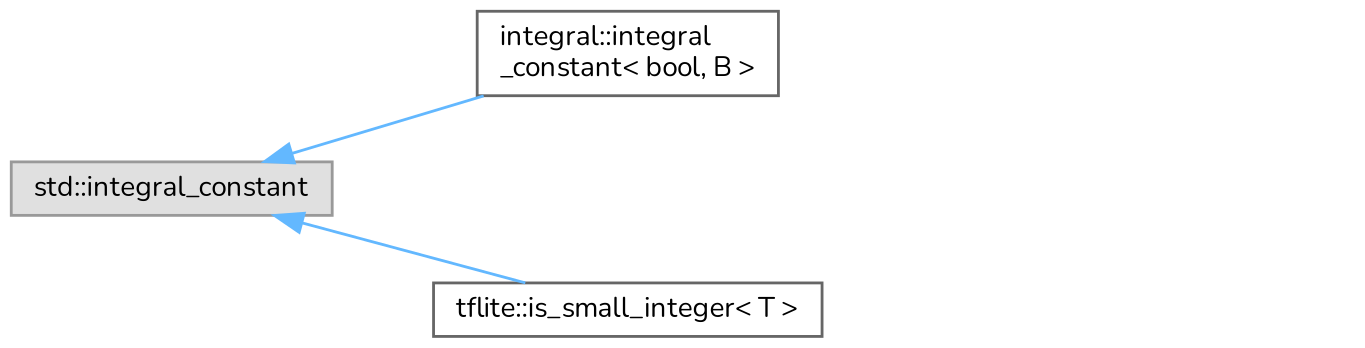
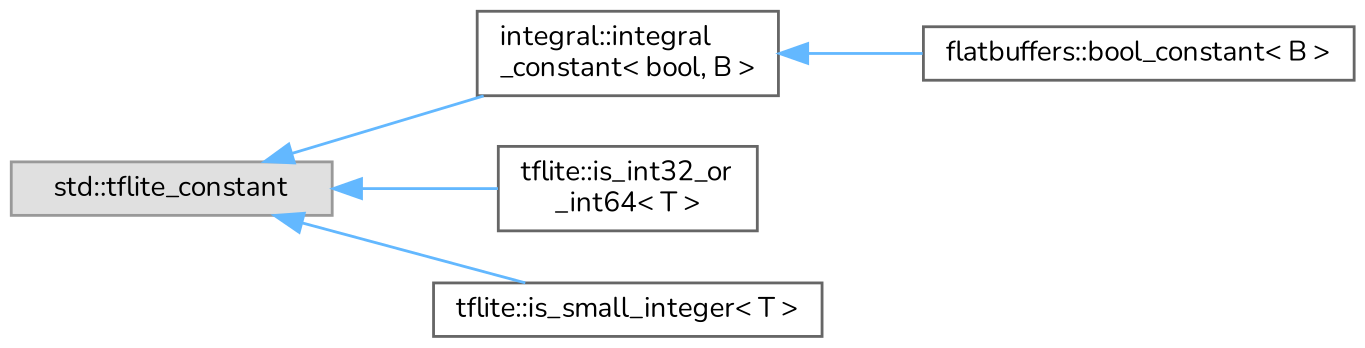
none -> (1139, 53)
(172, 189) -> (172, 189)
none -> (628, 189)
